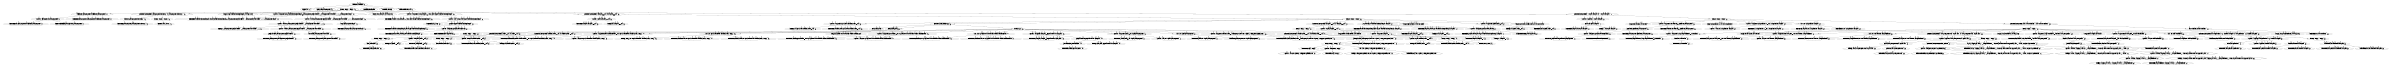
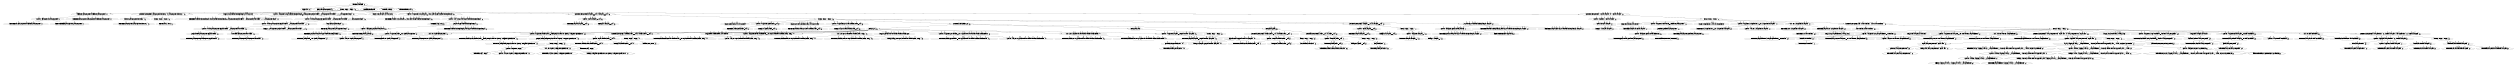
(1678, 29) -> none
